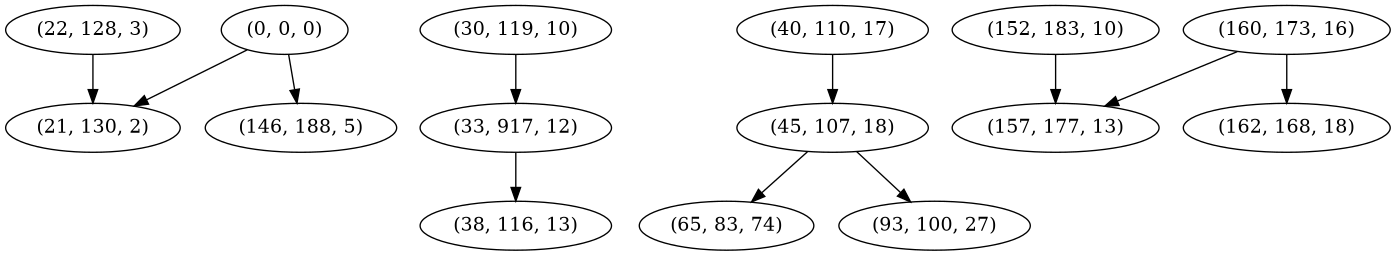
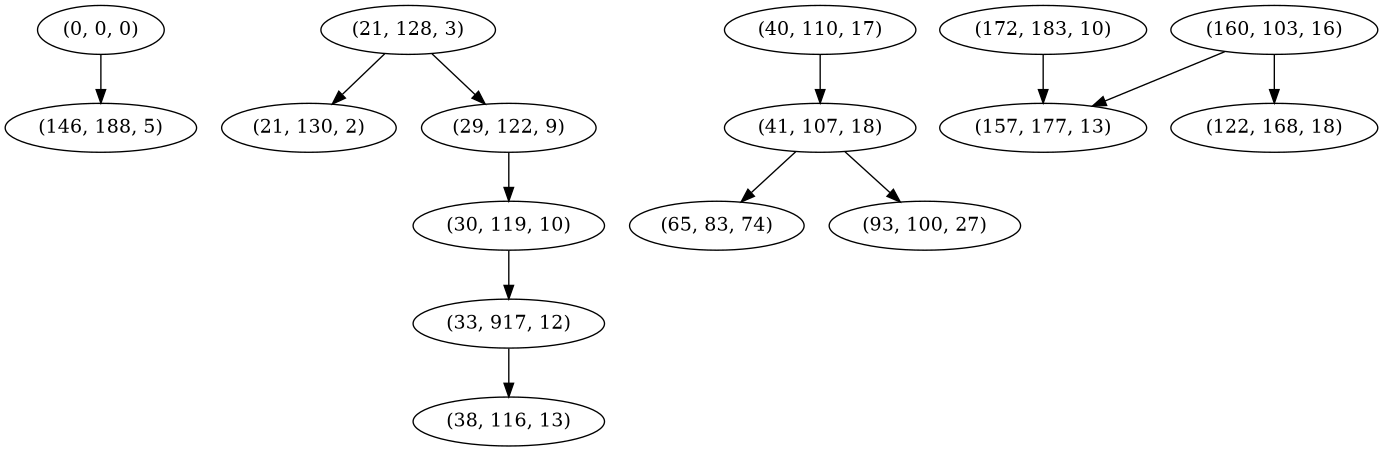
(93, 30) -> (408, 30)
(1056, 30) -> (1043, 30)
(1287, 30) -> (1274, 30)
(197, 75) -> none
none -> (509, 128)
(833, 128) -> (820, 128)
(1287, 128) -> (1274, 128)
